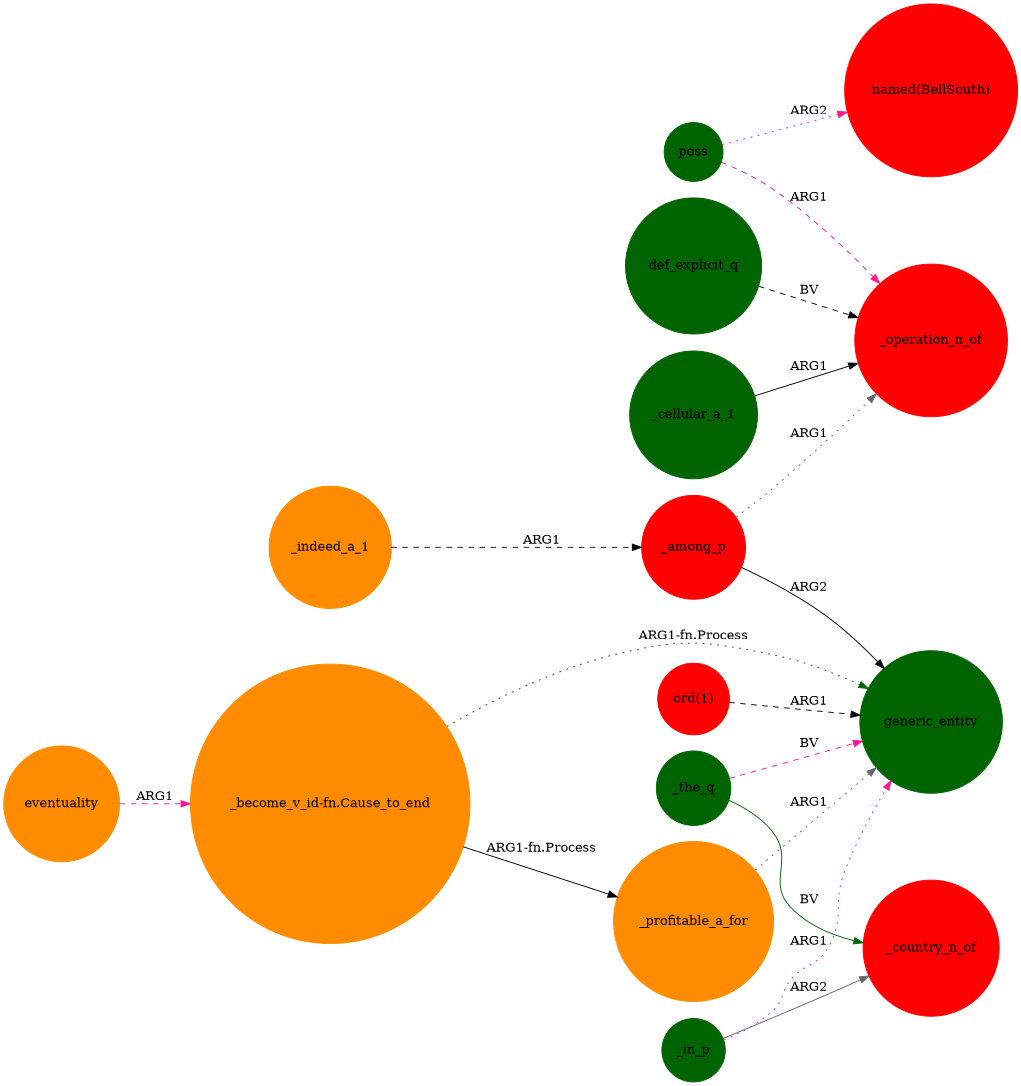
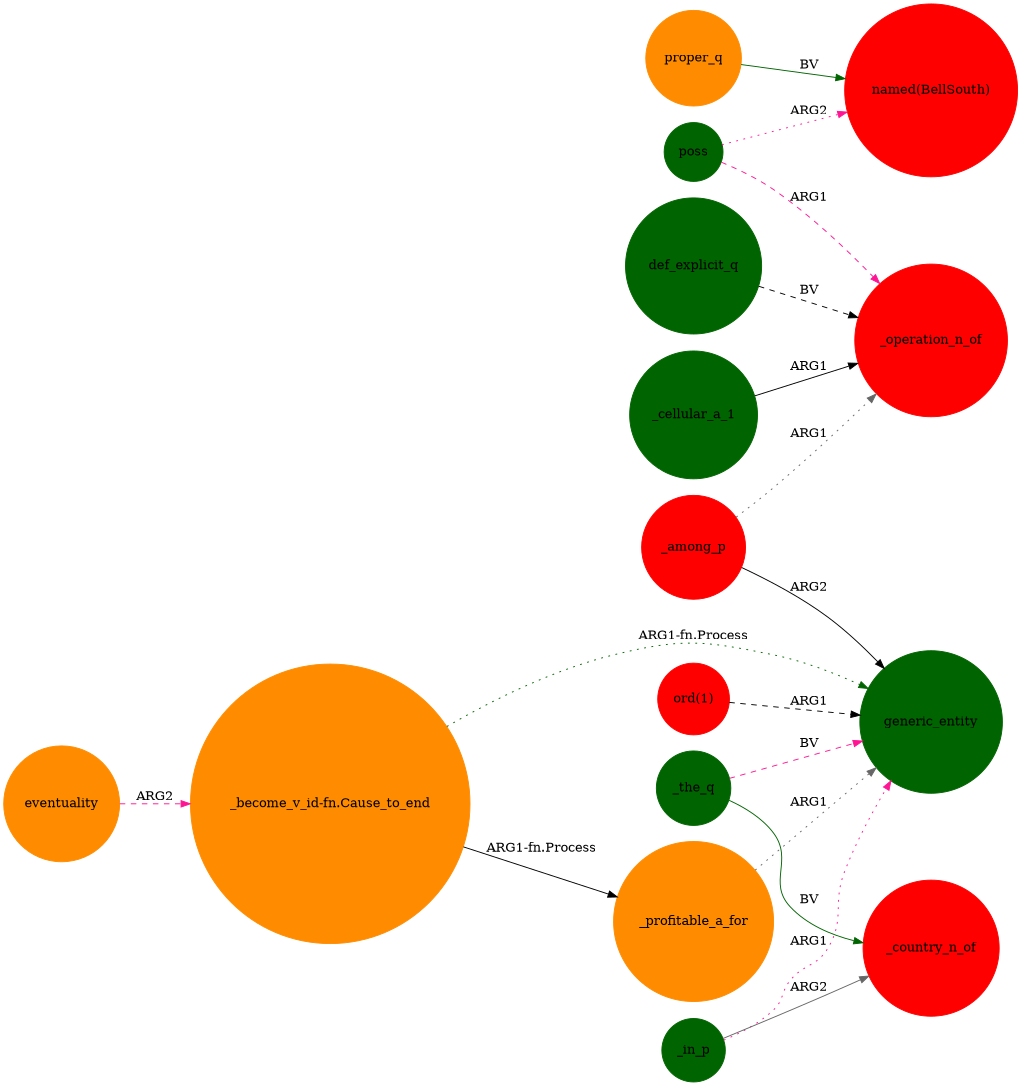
none -> (694, 58)
(330, 547) -> none
(155, 797) -> (155, 797)
